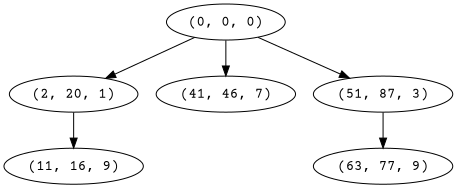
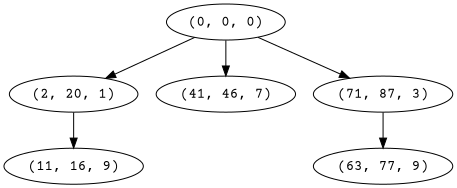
(383, 94) -> (383, 94)
